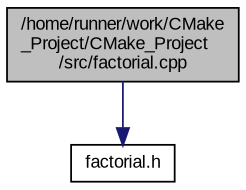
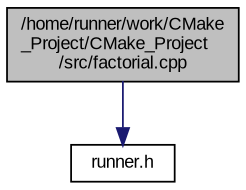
(123, 163) -> (123, 163)
